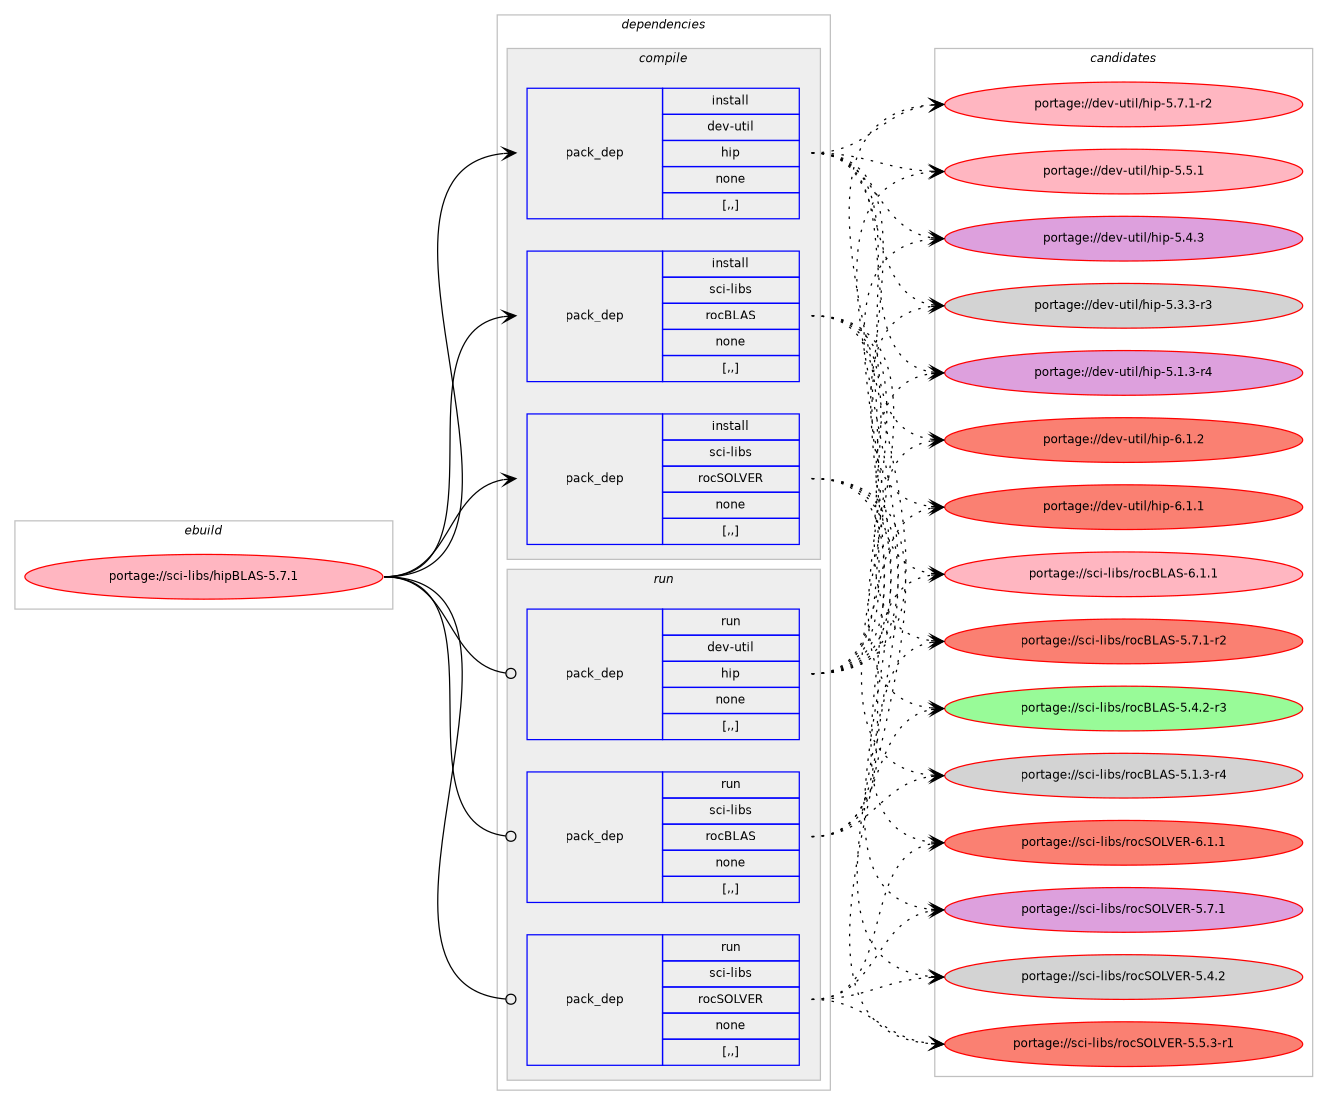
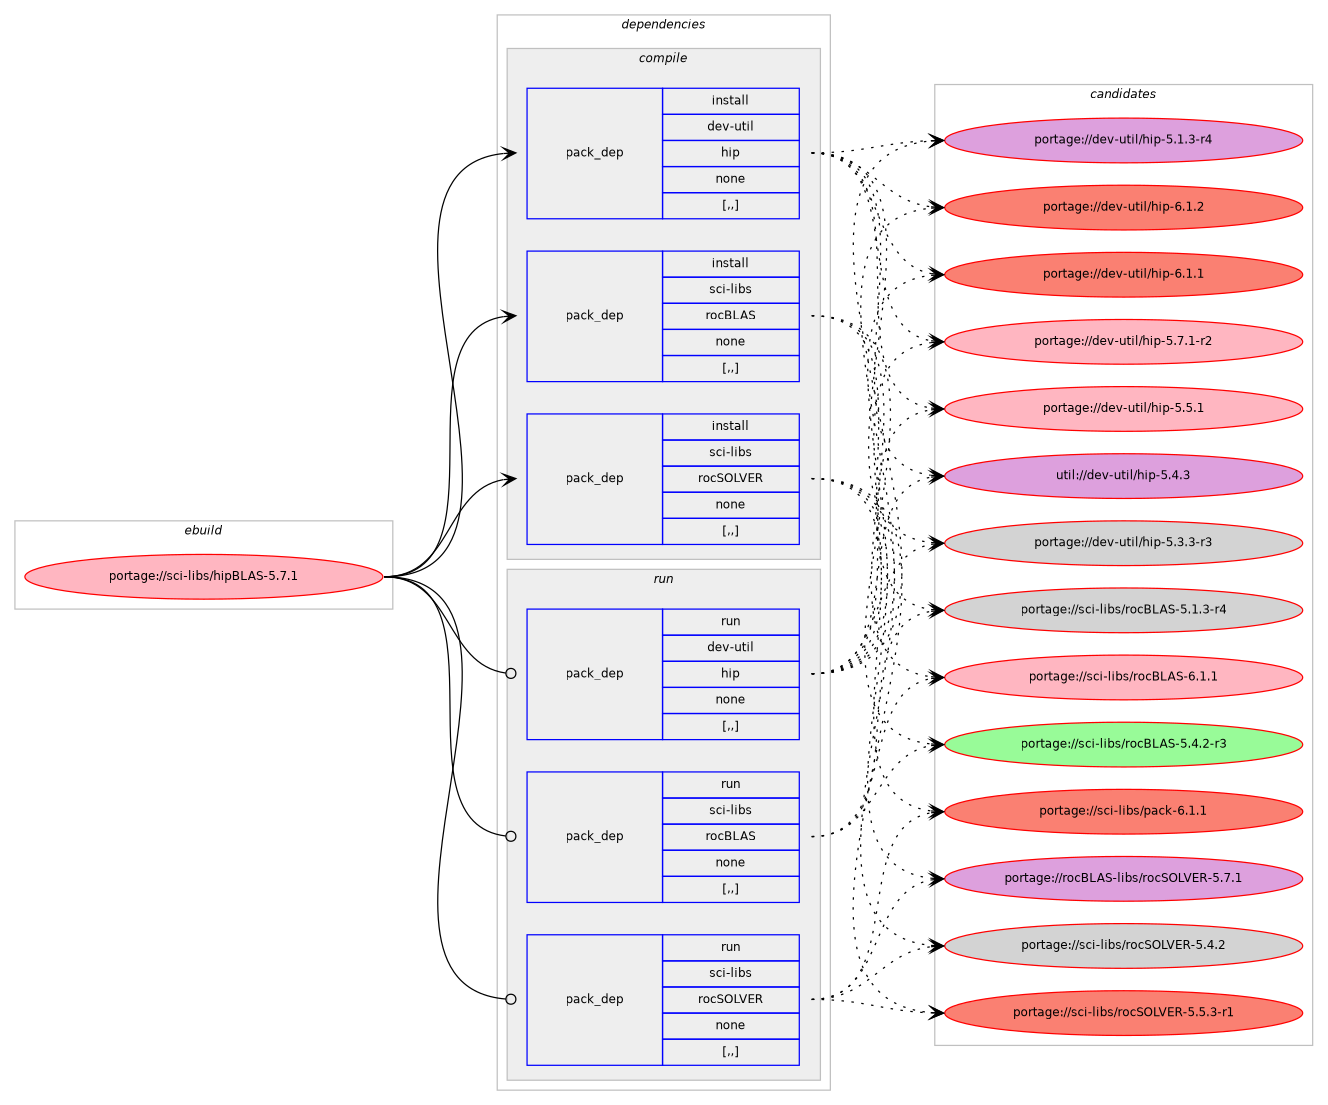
(1124, 239) -> (1124, 476)
(1124, 641) -> none
(1124, 843) -> (1124, 812)
(1124, 910) -> (1124, 879)
